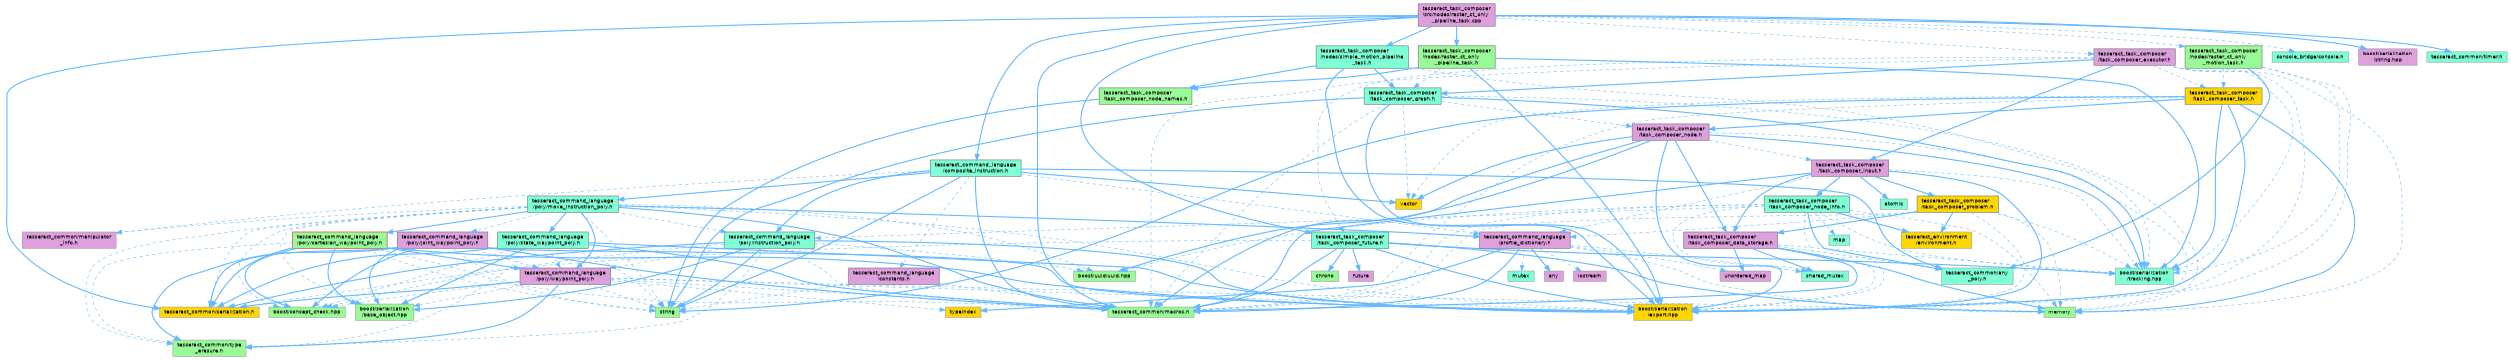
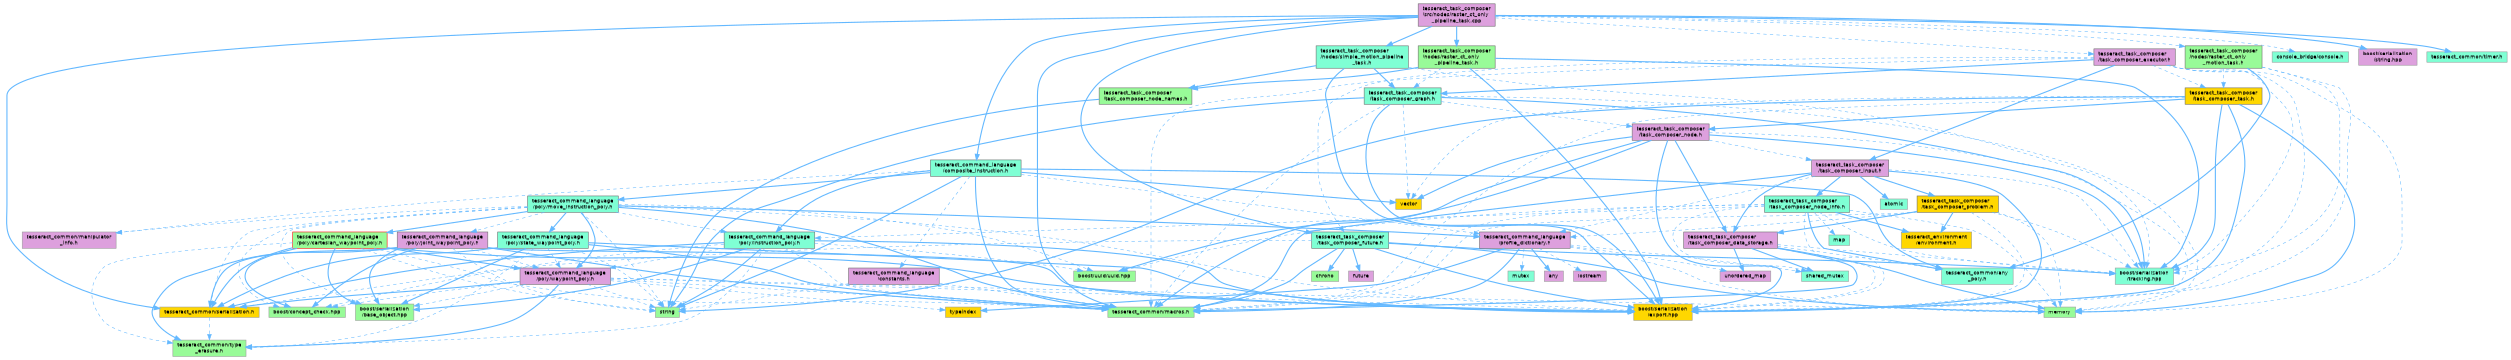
(240, 231) -> (209, 326)
(421, 276) -> none
